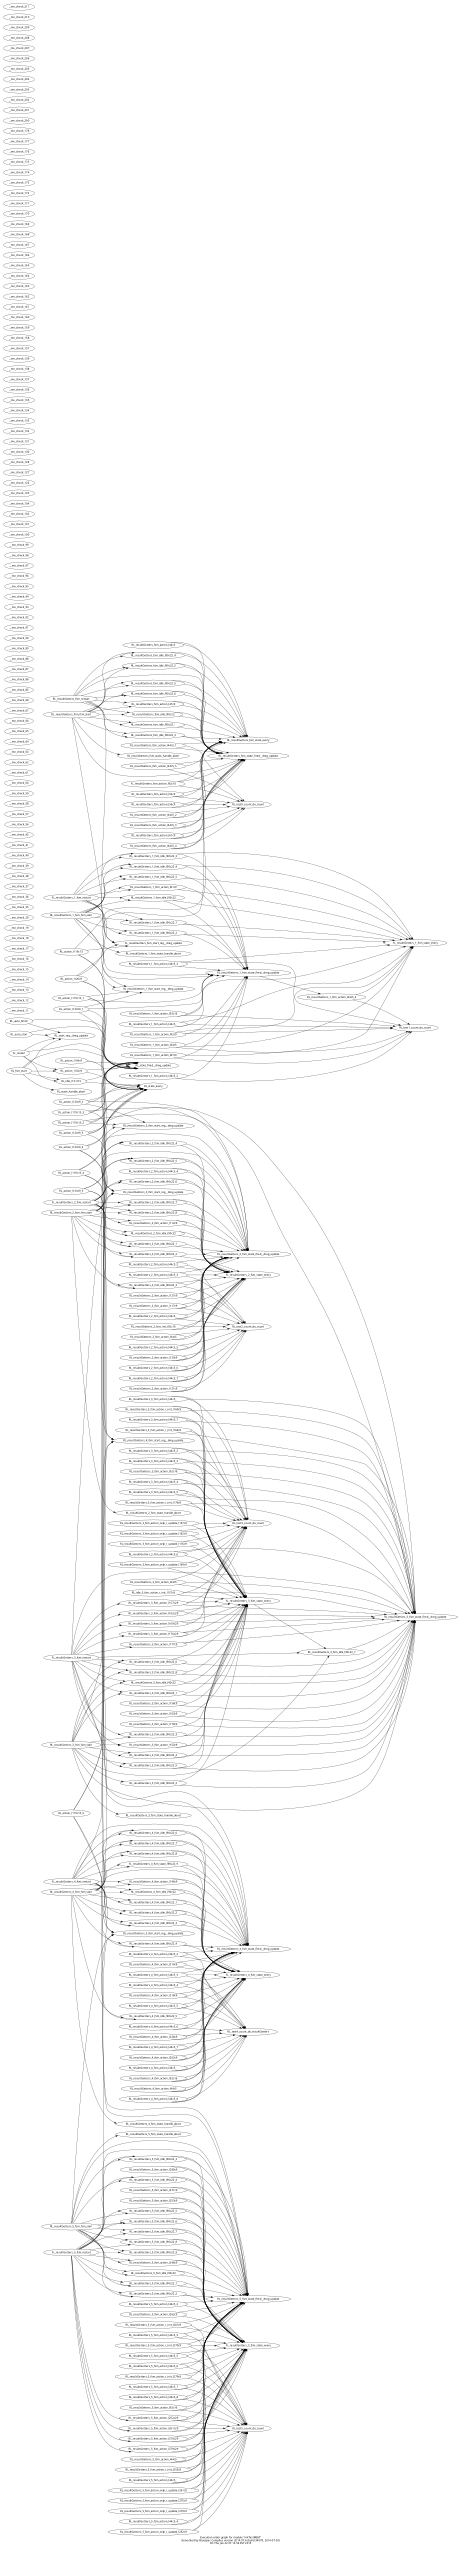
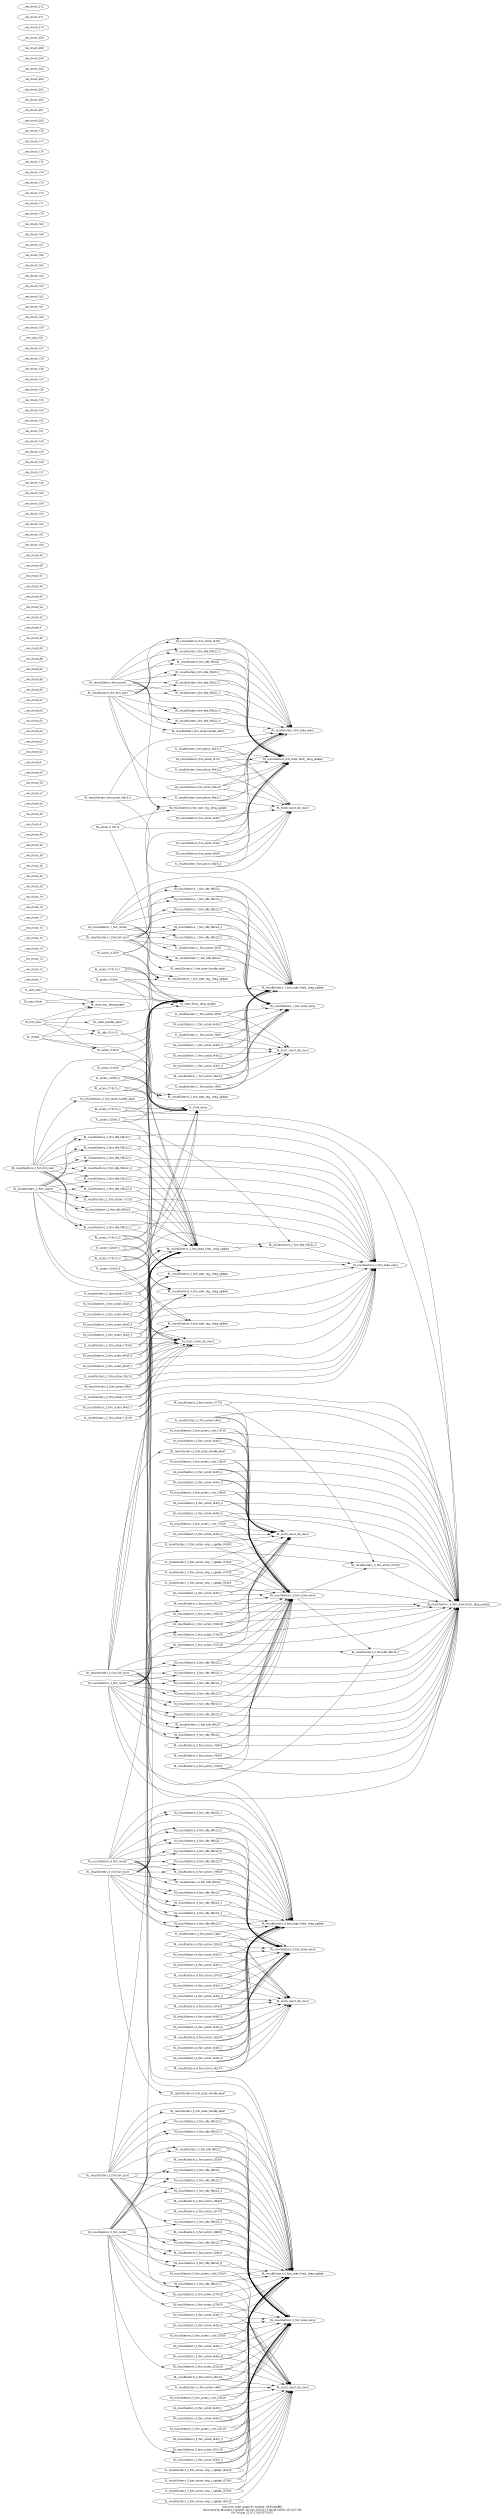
none -> (33, 7)
(19, 48) -> none
(19, 338) -> (33, 338)
(19, 411) -> none
none -> (33, 452)
none -> (33, 514)
(19, 607) -> none
(19, 700) -> none
(219, 785) -> (152, 798)
(200, 797) -> none
(203, 803) -> none
(19, 804) -> none
none -> (246, 813)
(19, 887) -> none
(289, 985) -> (249, 1036)
(102, 1052) -> none
(104, 1165) -> none
(223, 1209) -> (248, 1247)
(216, 1300) -> (151, 1328)
(153, 1327) -> (108, 1377)
(153, 1593) -> (198, 1431)
(108, 1651) -> (149, 1673)
(214, 1684) -> (333, 1581)
(153, 1864) -> (198, 1862)
none -> (240, 1924)
(203, 1939) -> none
(248, 2032) -> (293, 2001)
(96, 2236) -> none
(204, 2271) -> (248, 2295)
none -> (248, 2374)
(220, 2398) -> none
none -> (258, 2408)
(208, 2417) -> none
